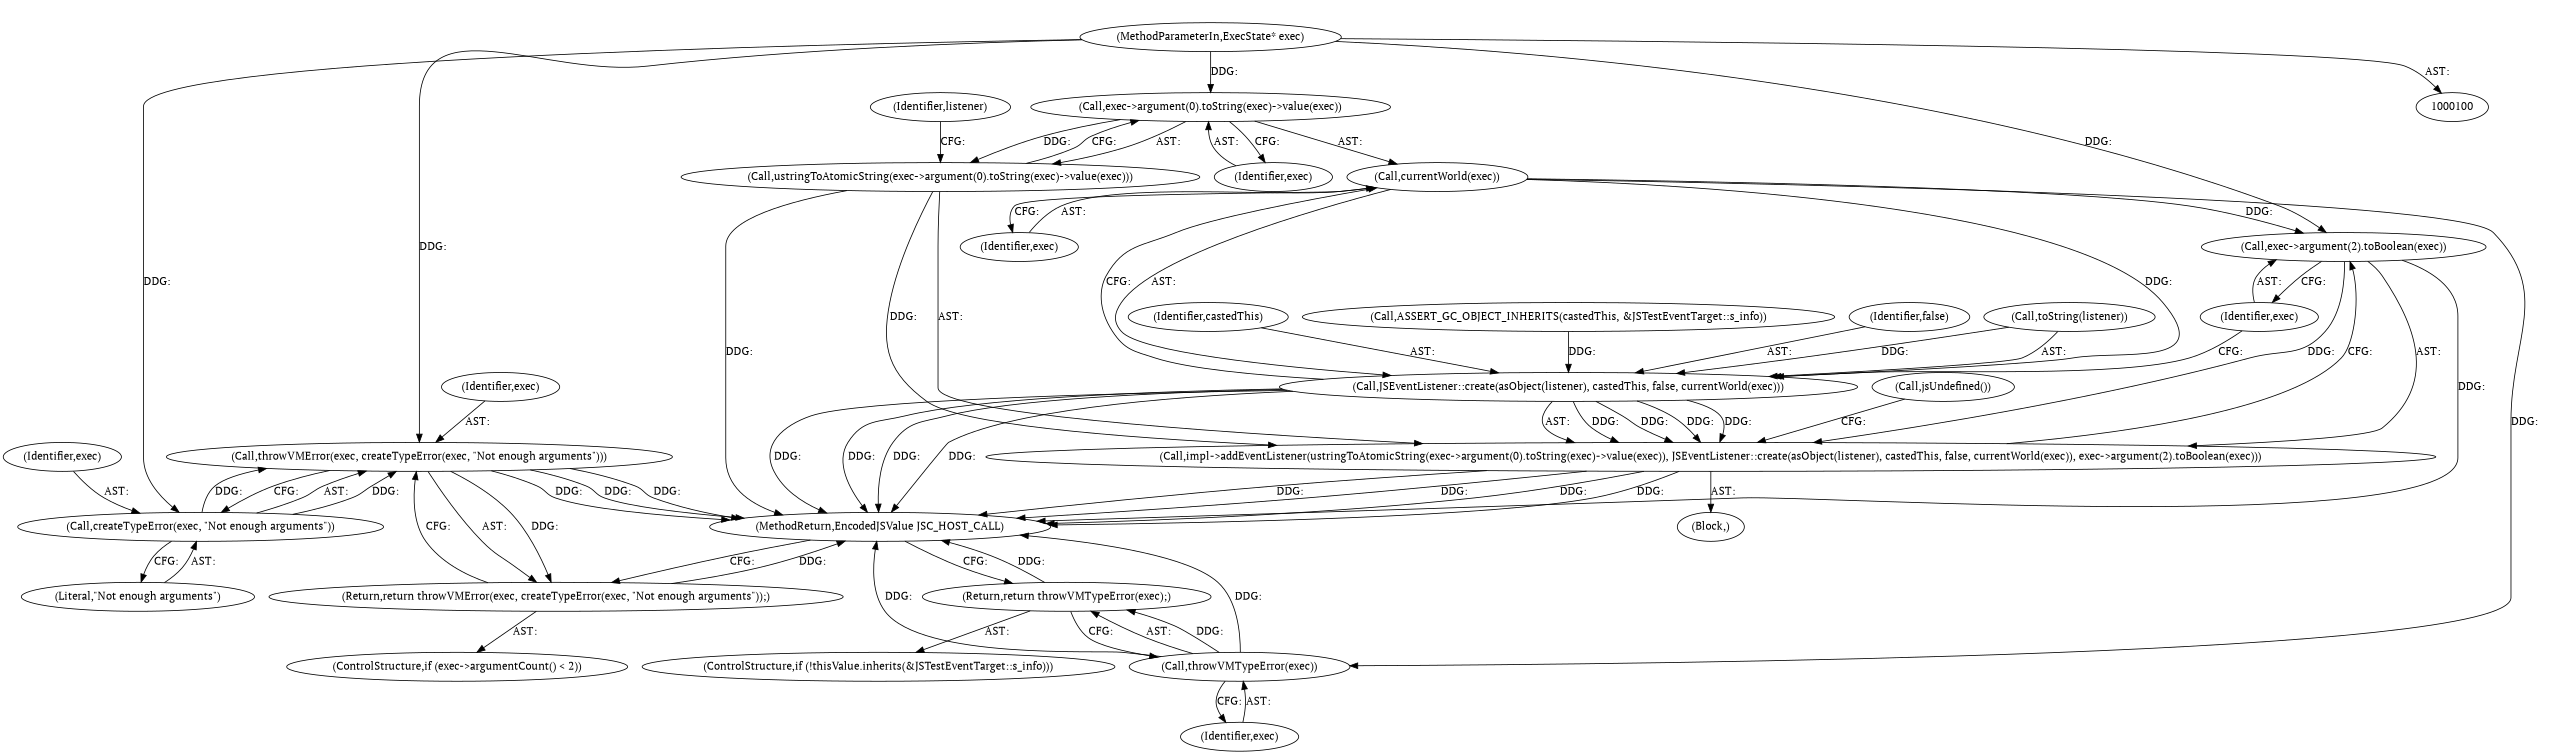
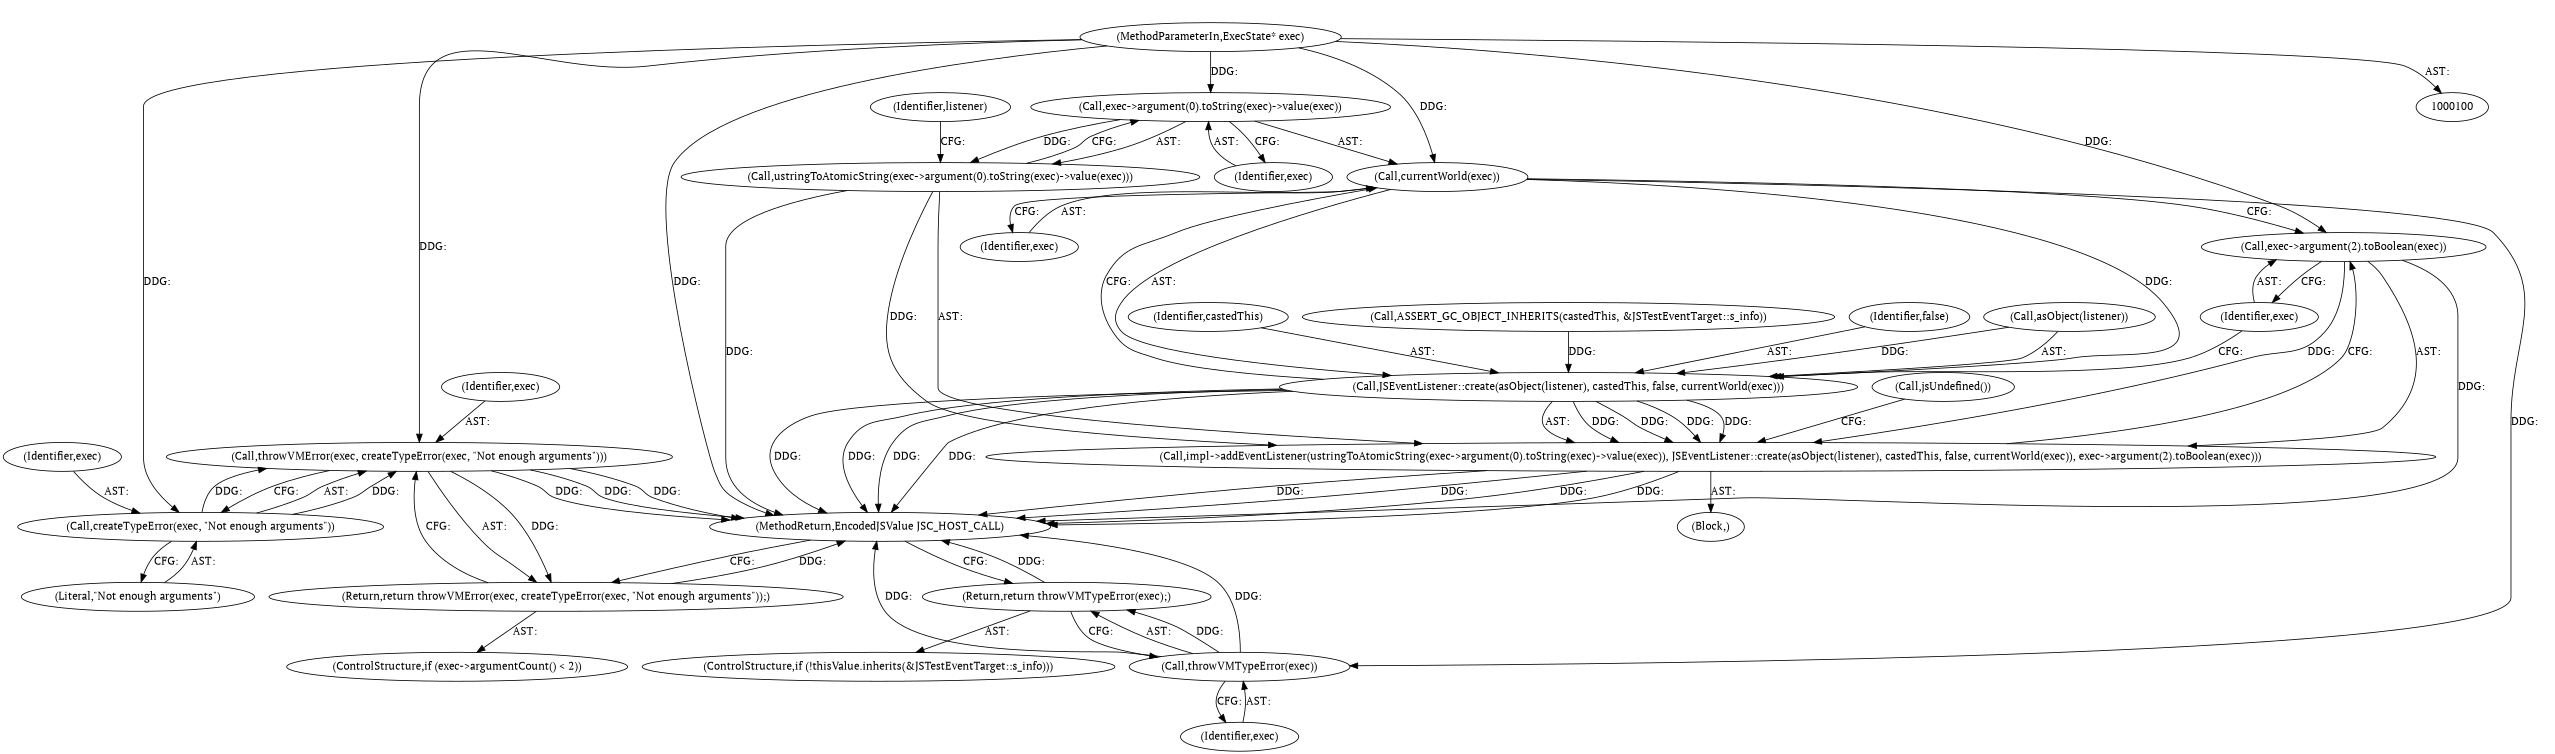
none -> (1383, 81)
none -> (701, 138)
(2261, 212) -> (2261, 212)
(2070, 317) -> (2070, 317)
